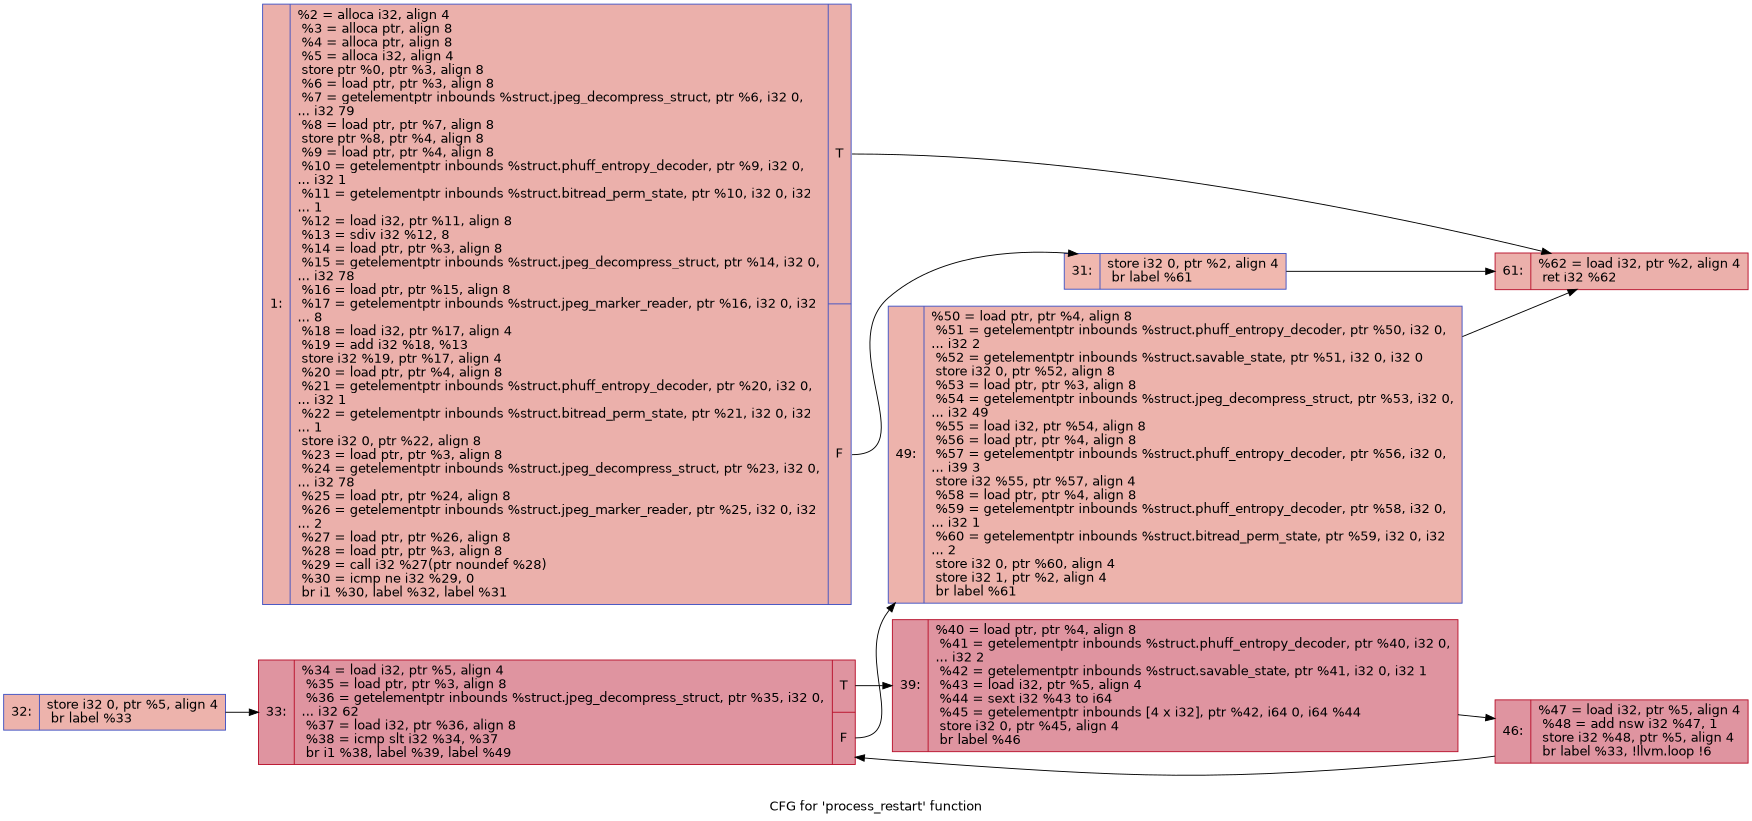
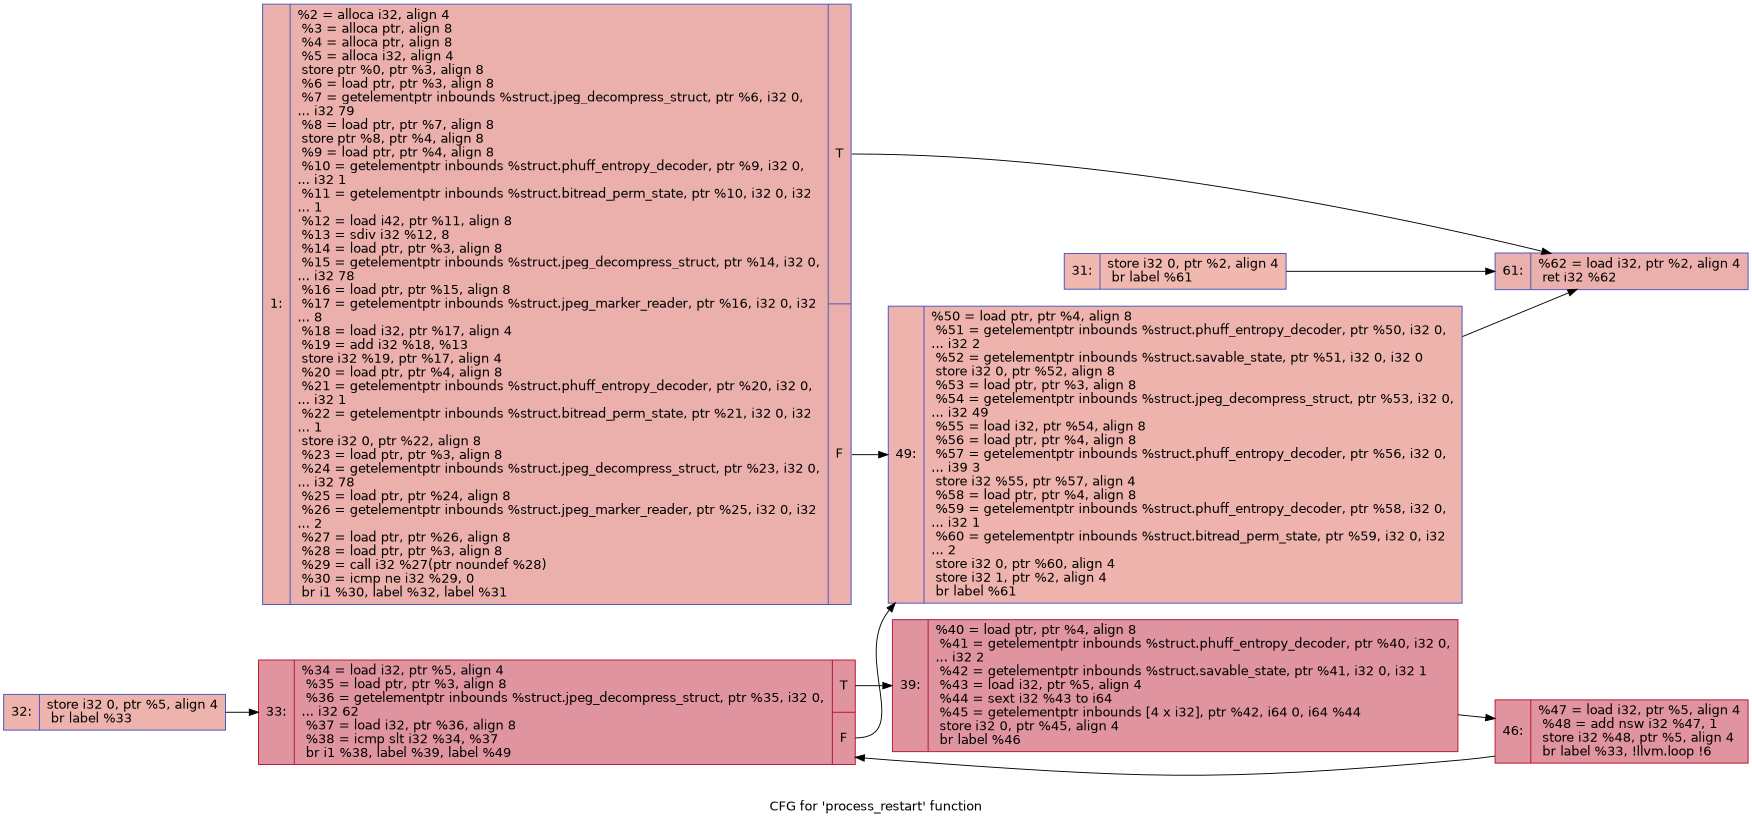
(405, 221) -> (405, 221)
(1622, 271) -> (1622, 271)
(892, 295) -> (865, 455)
